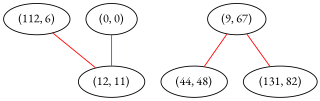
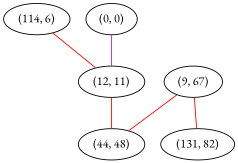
(37, 19) -> (37, 19)
none -> (112, 113)
